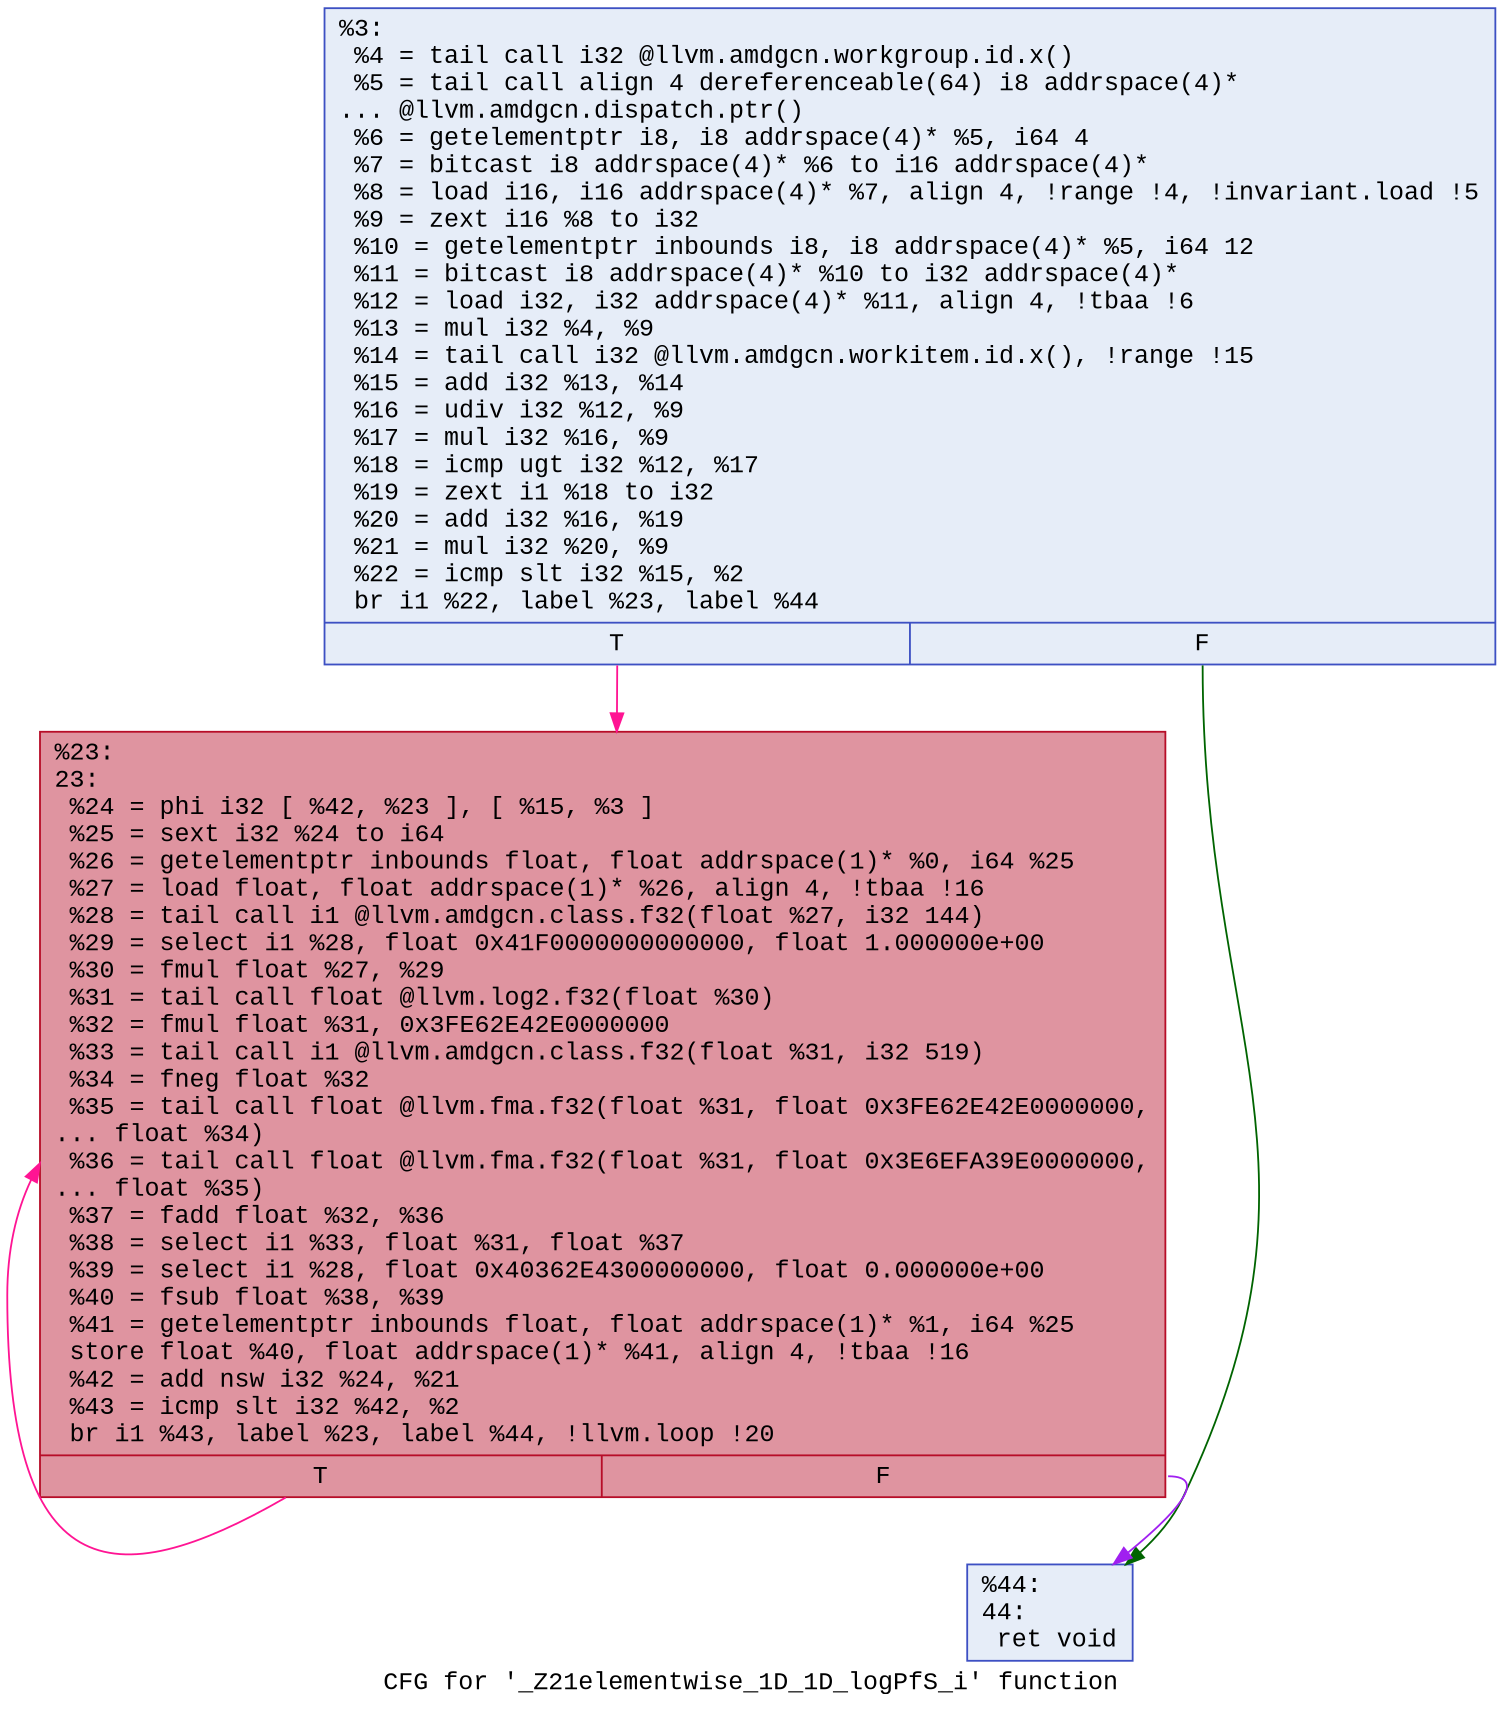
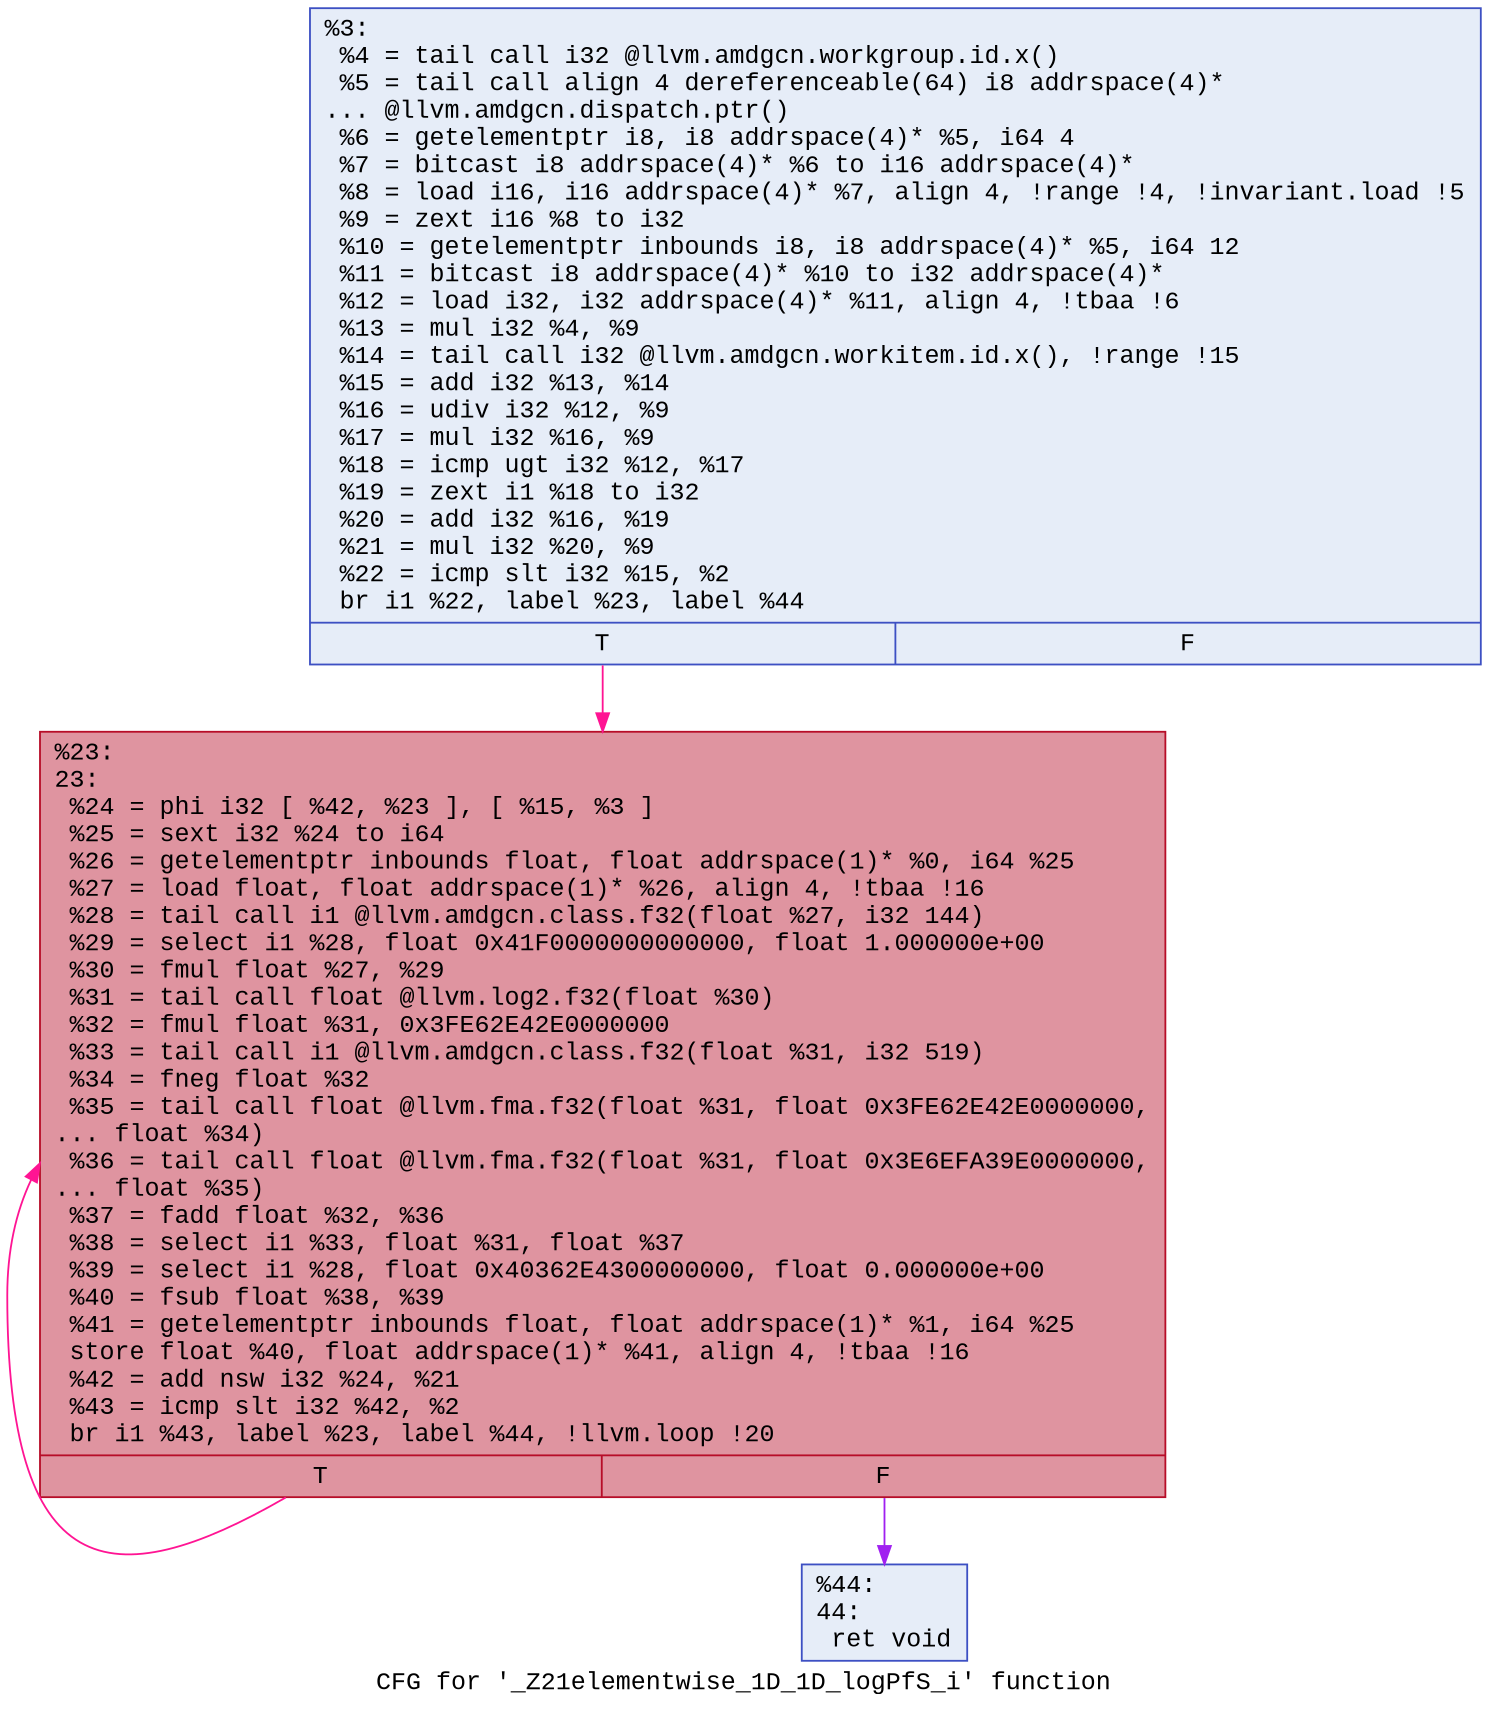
(1254, 1121) -> none
